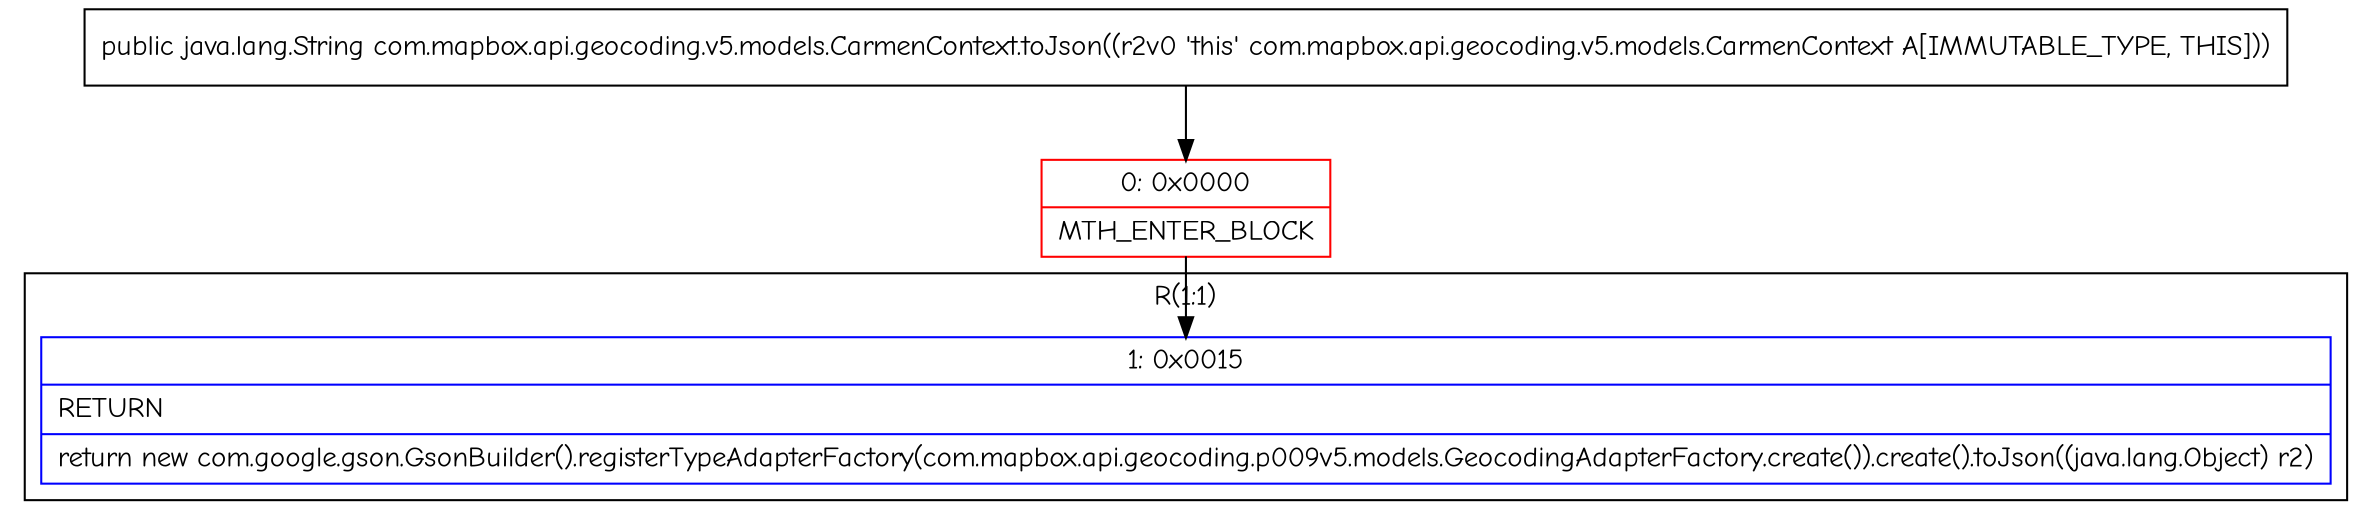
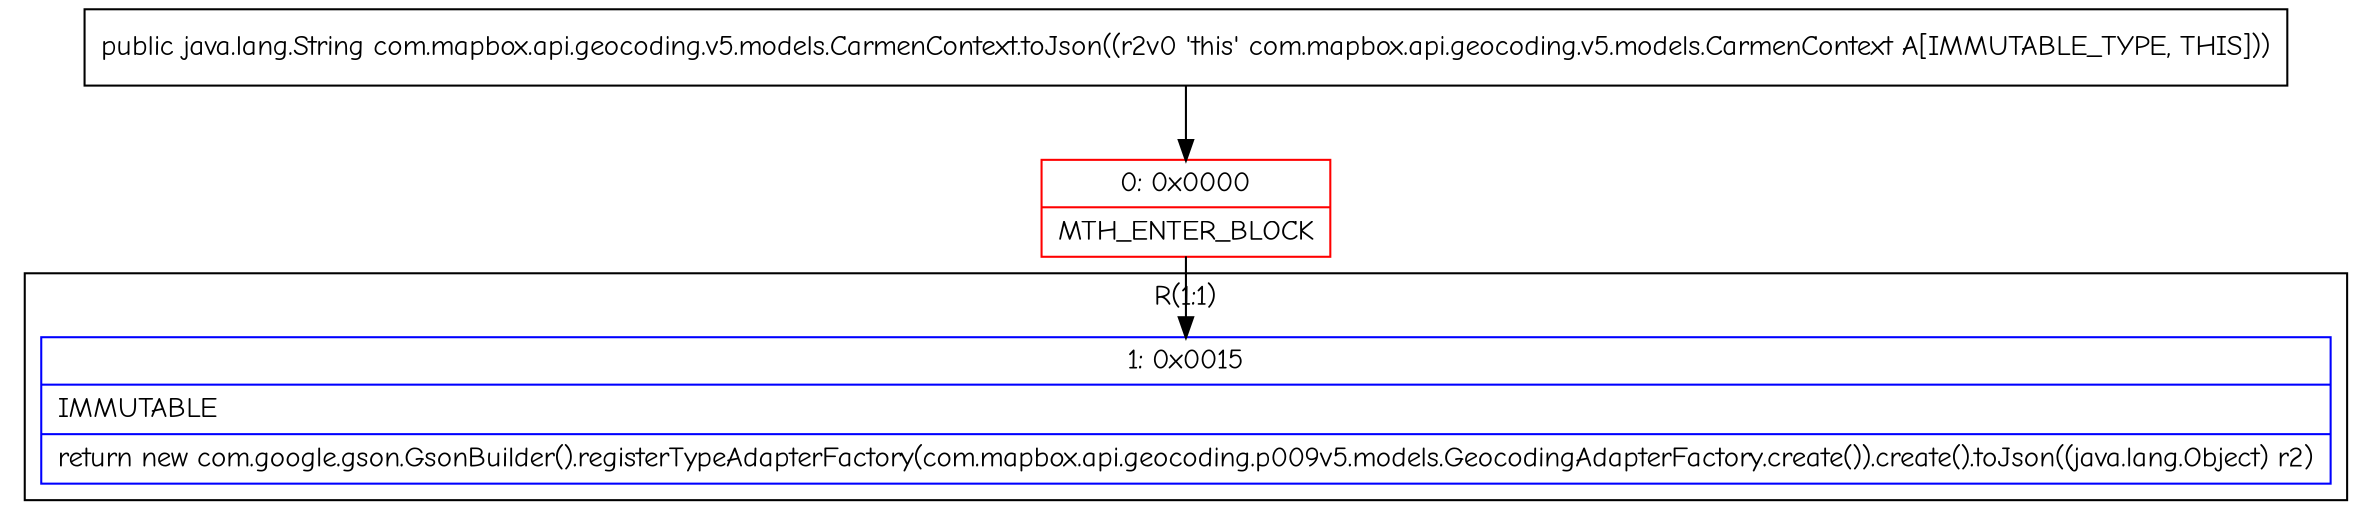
(111, 408) -> (138, 408)
